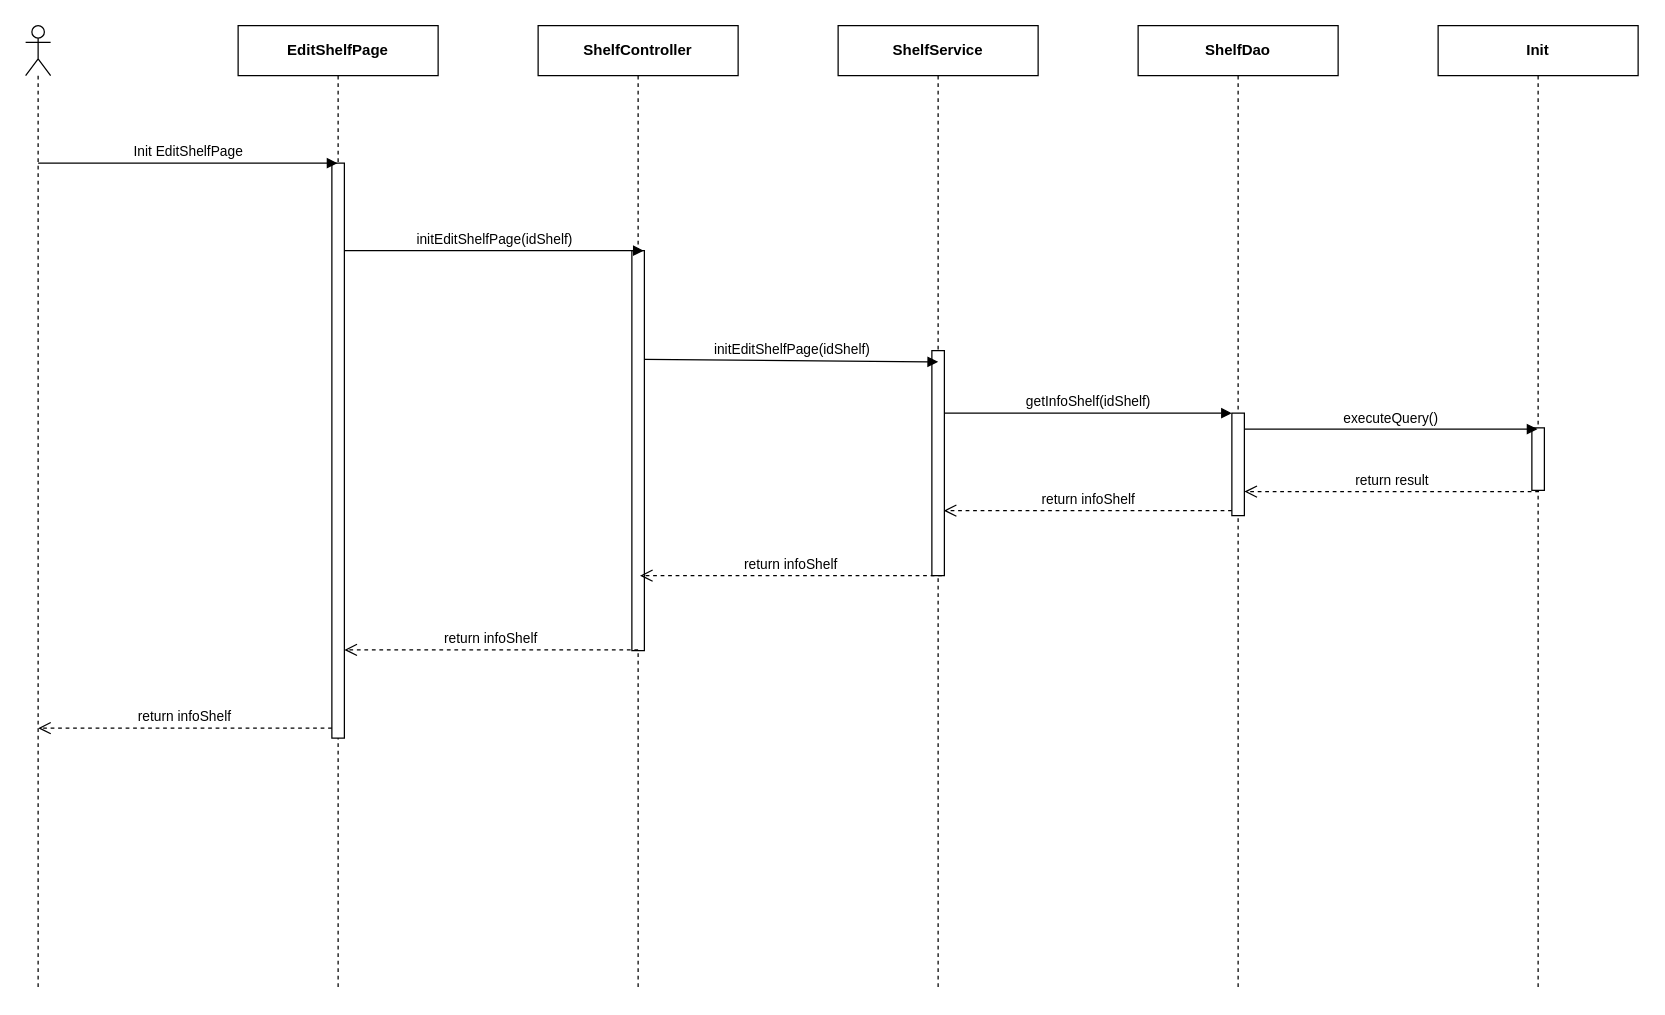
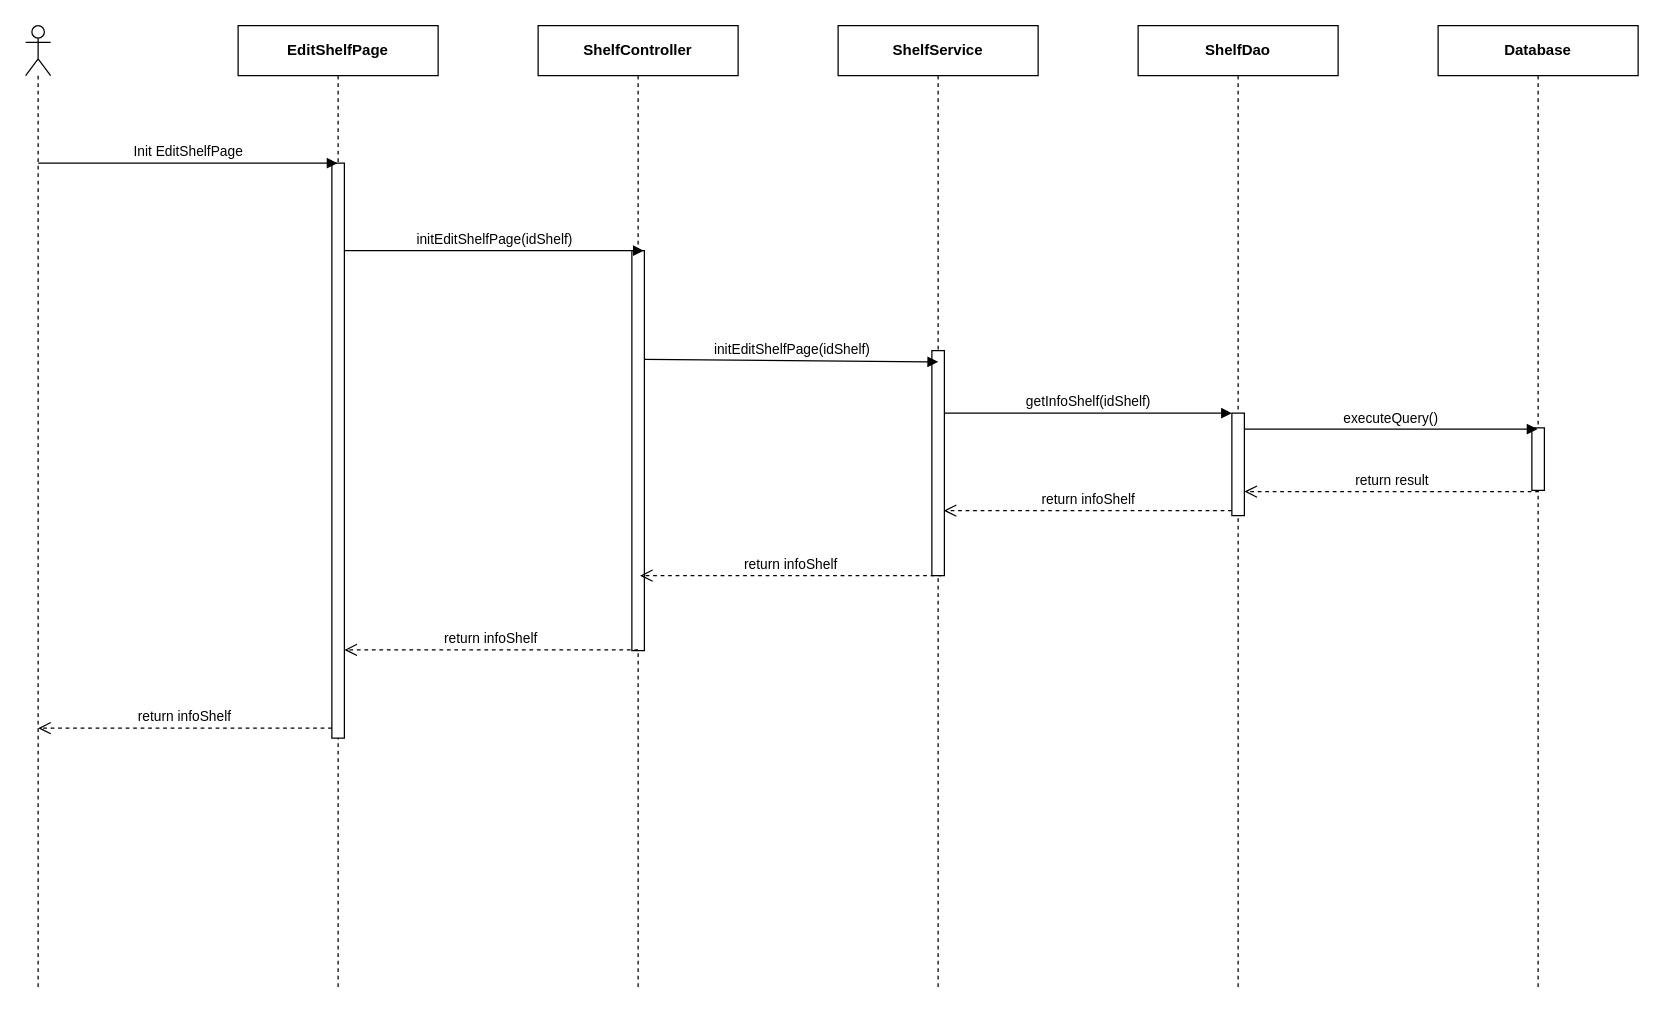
(1538, 51) -> (1538, 51)
